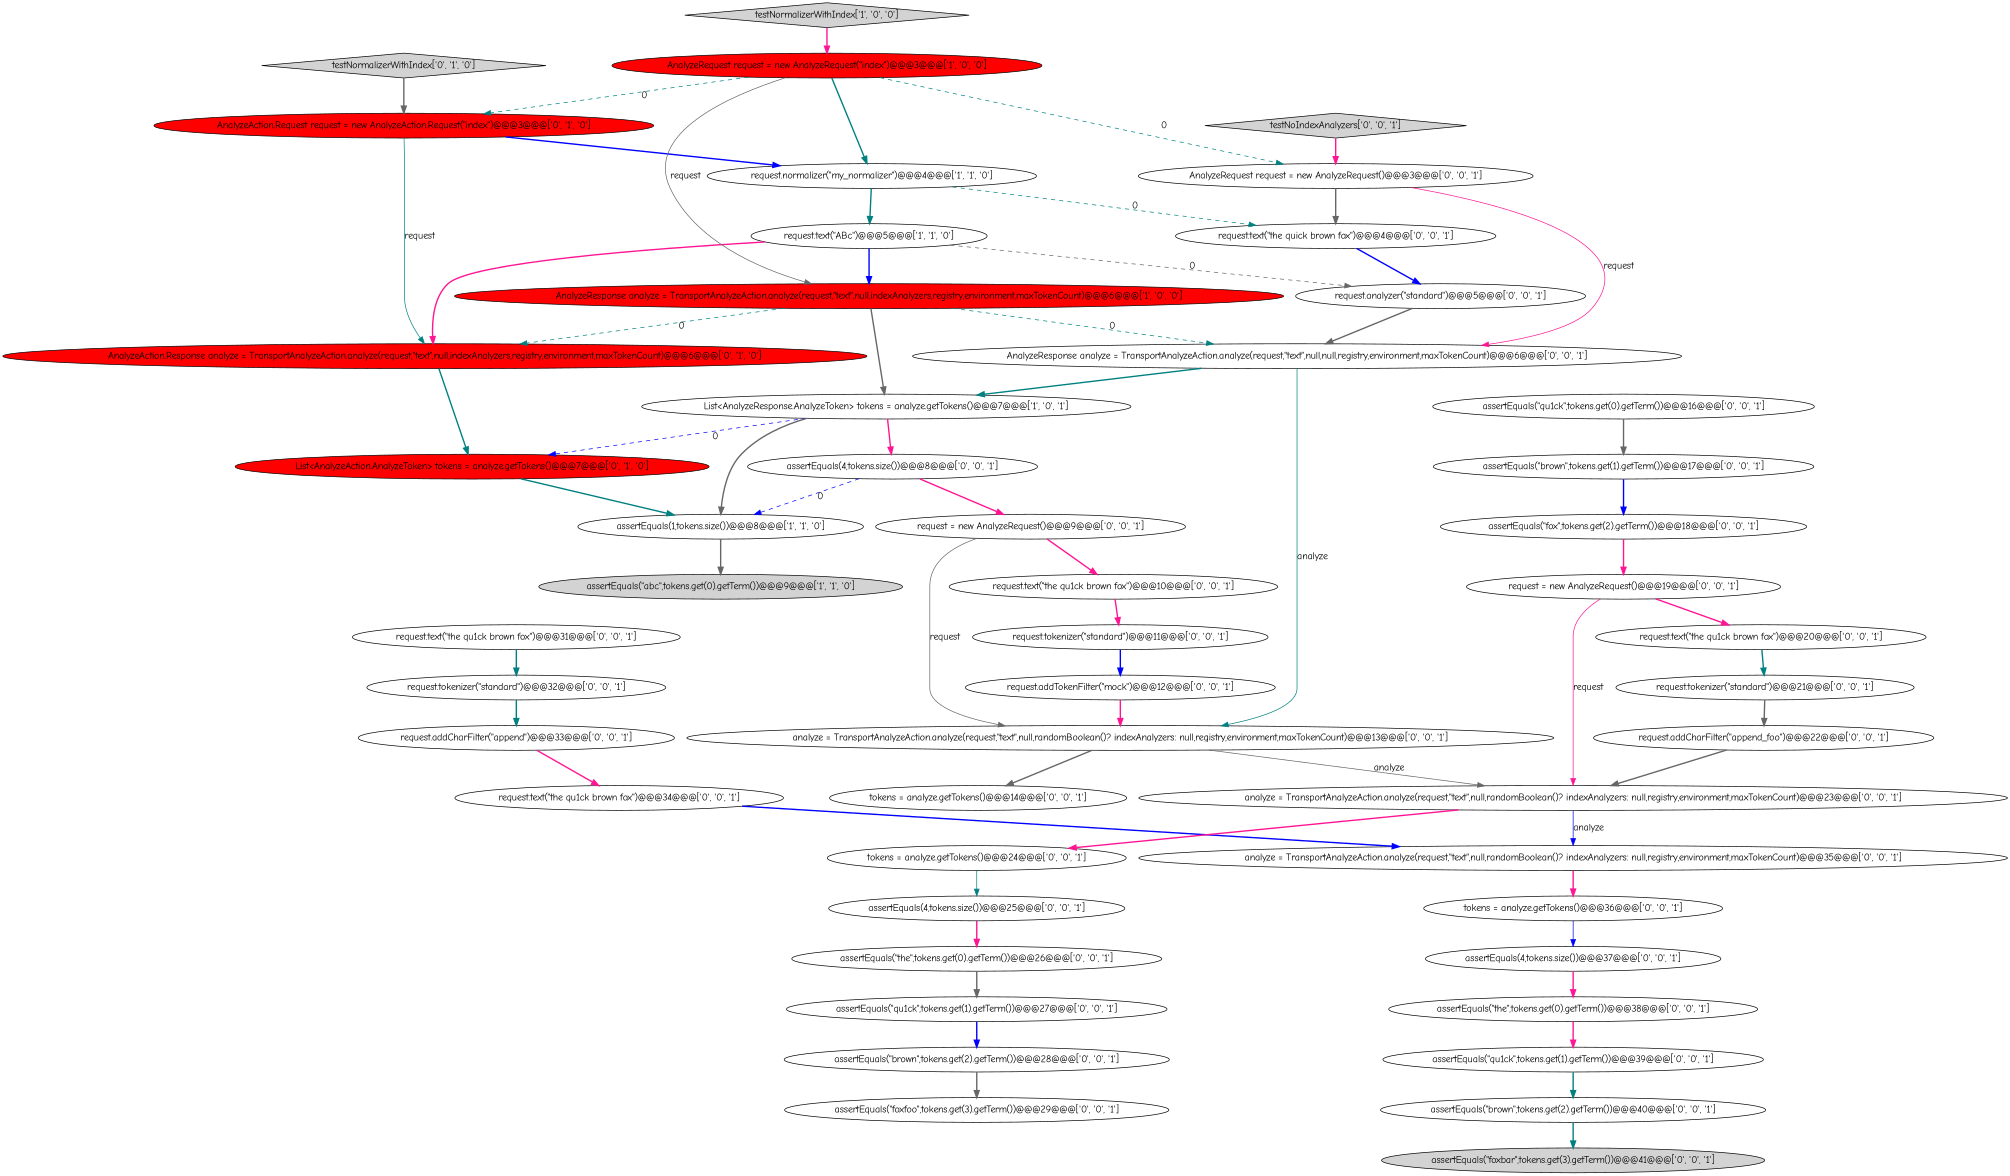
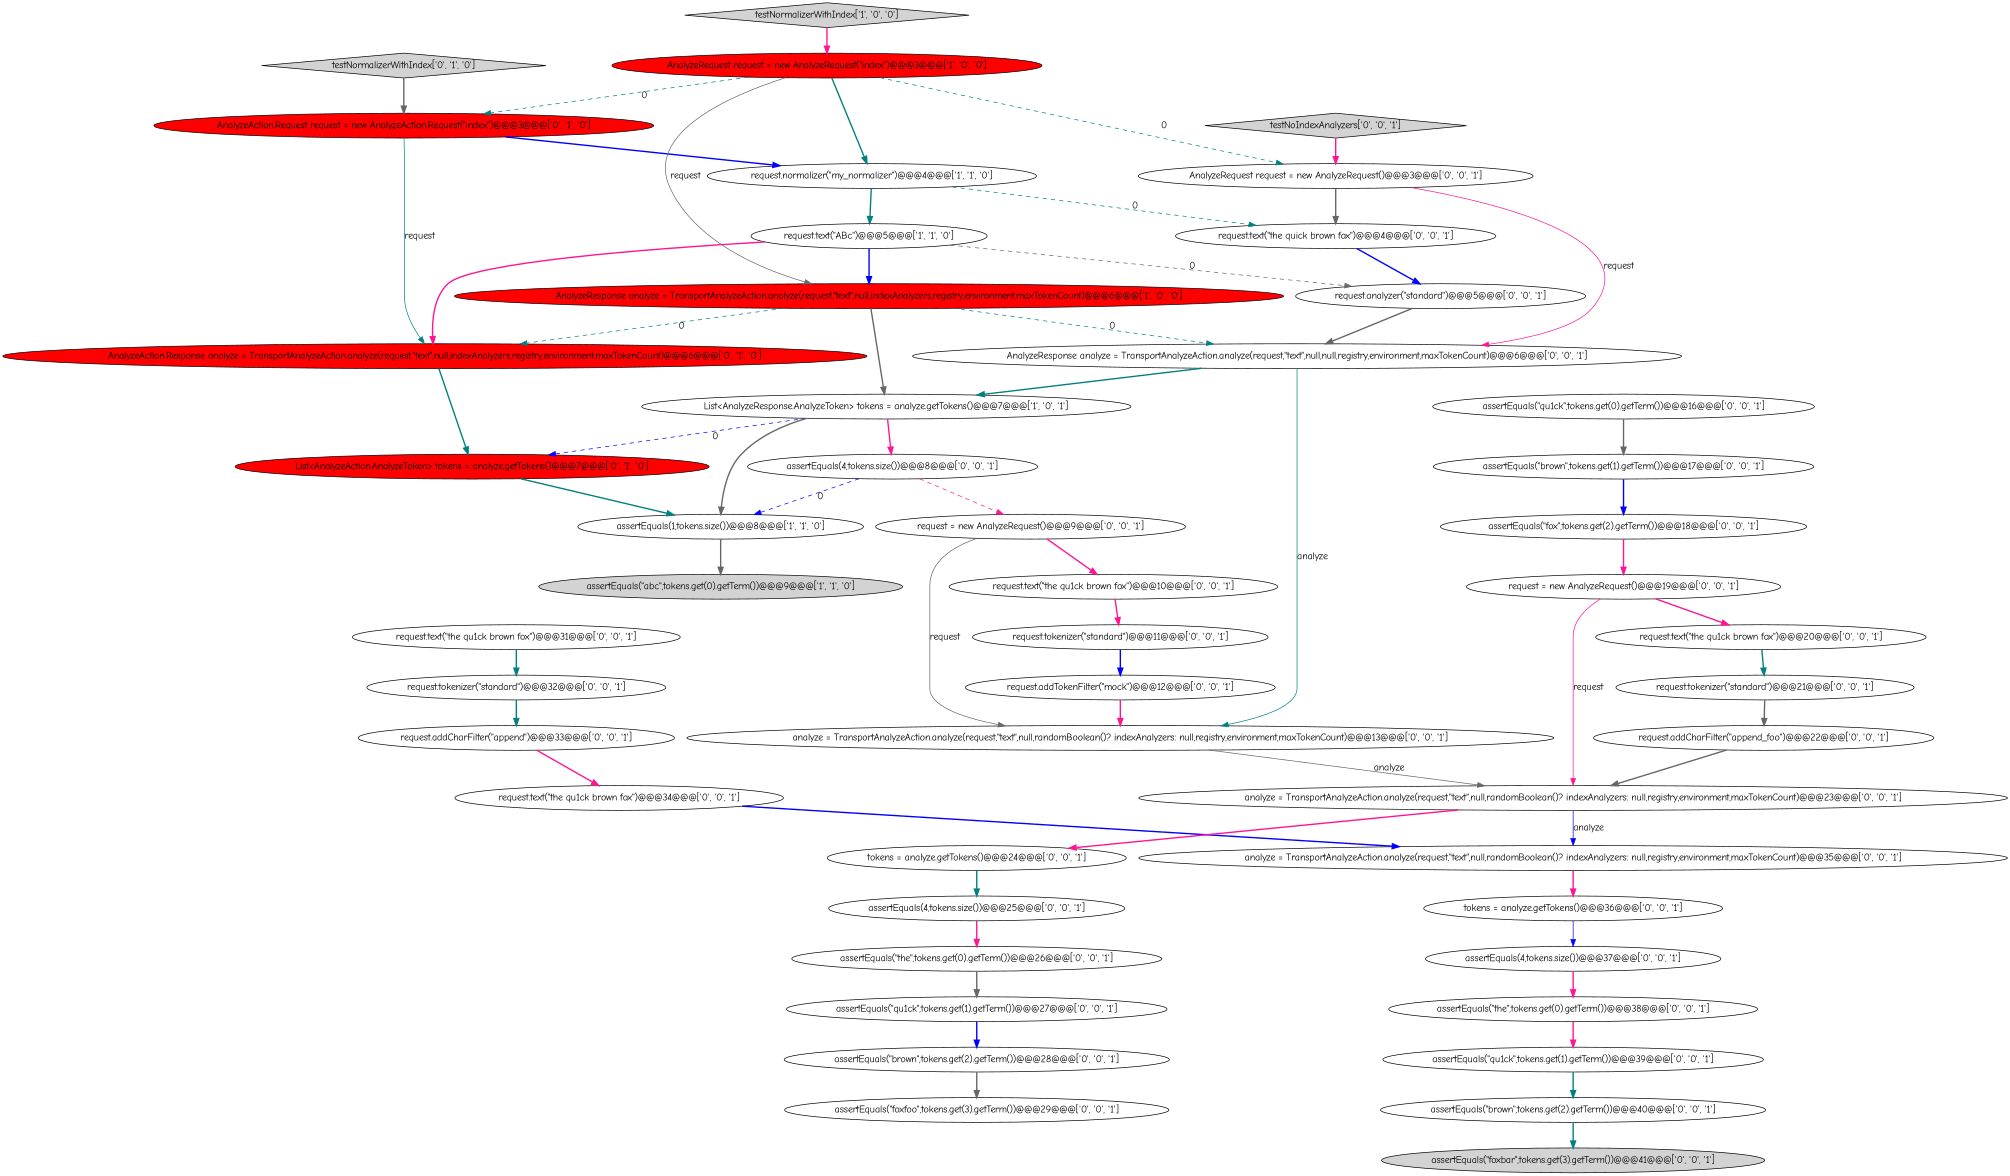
(958, 495) -> (958, 495)
(978, 798) -> none
(977, 880) -> (977, 880)
